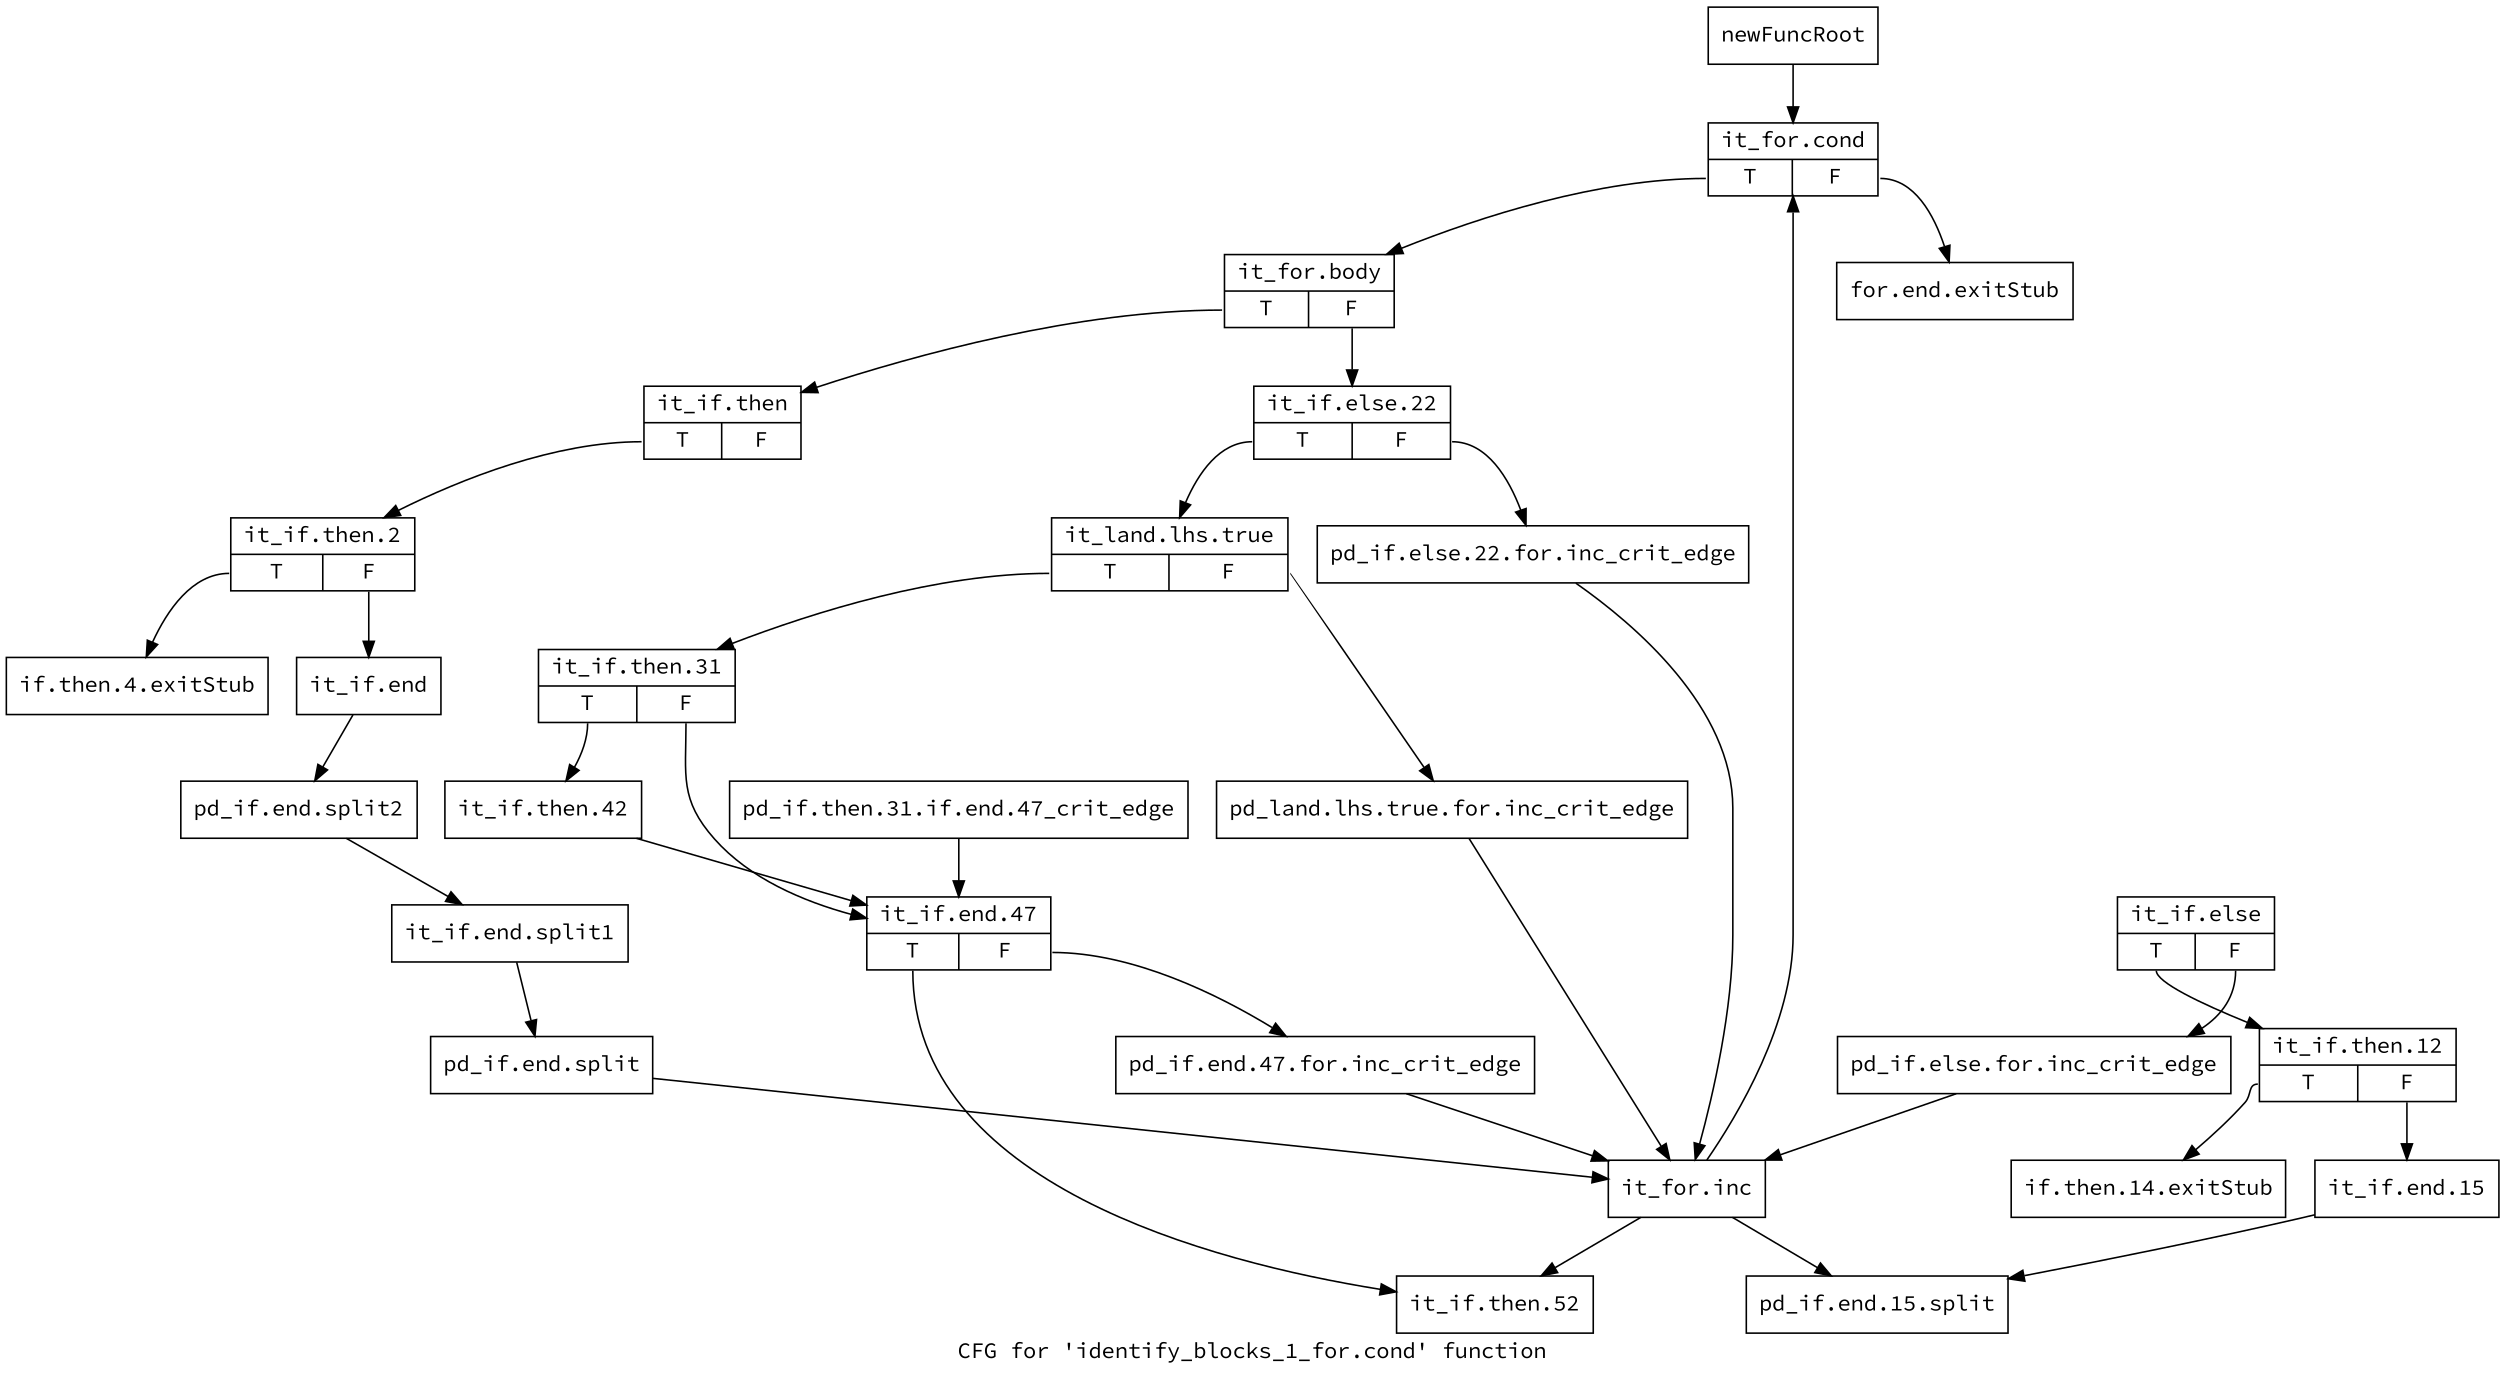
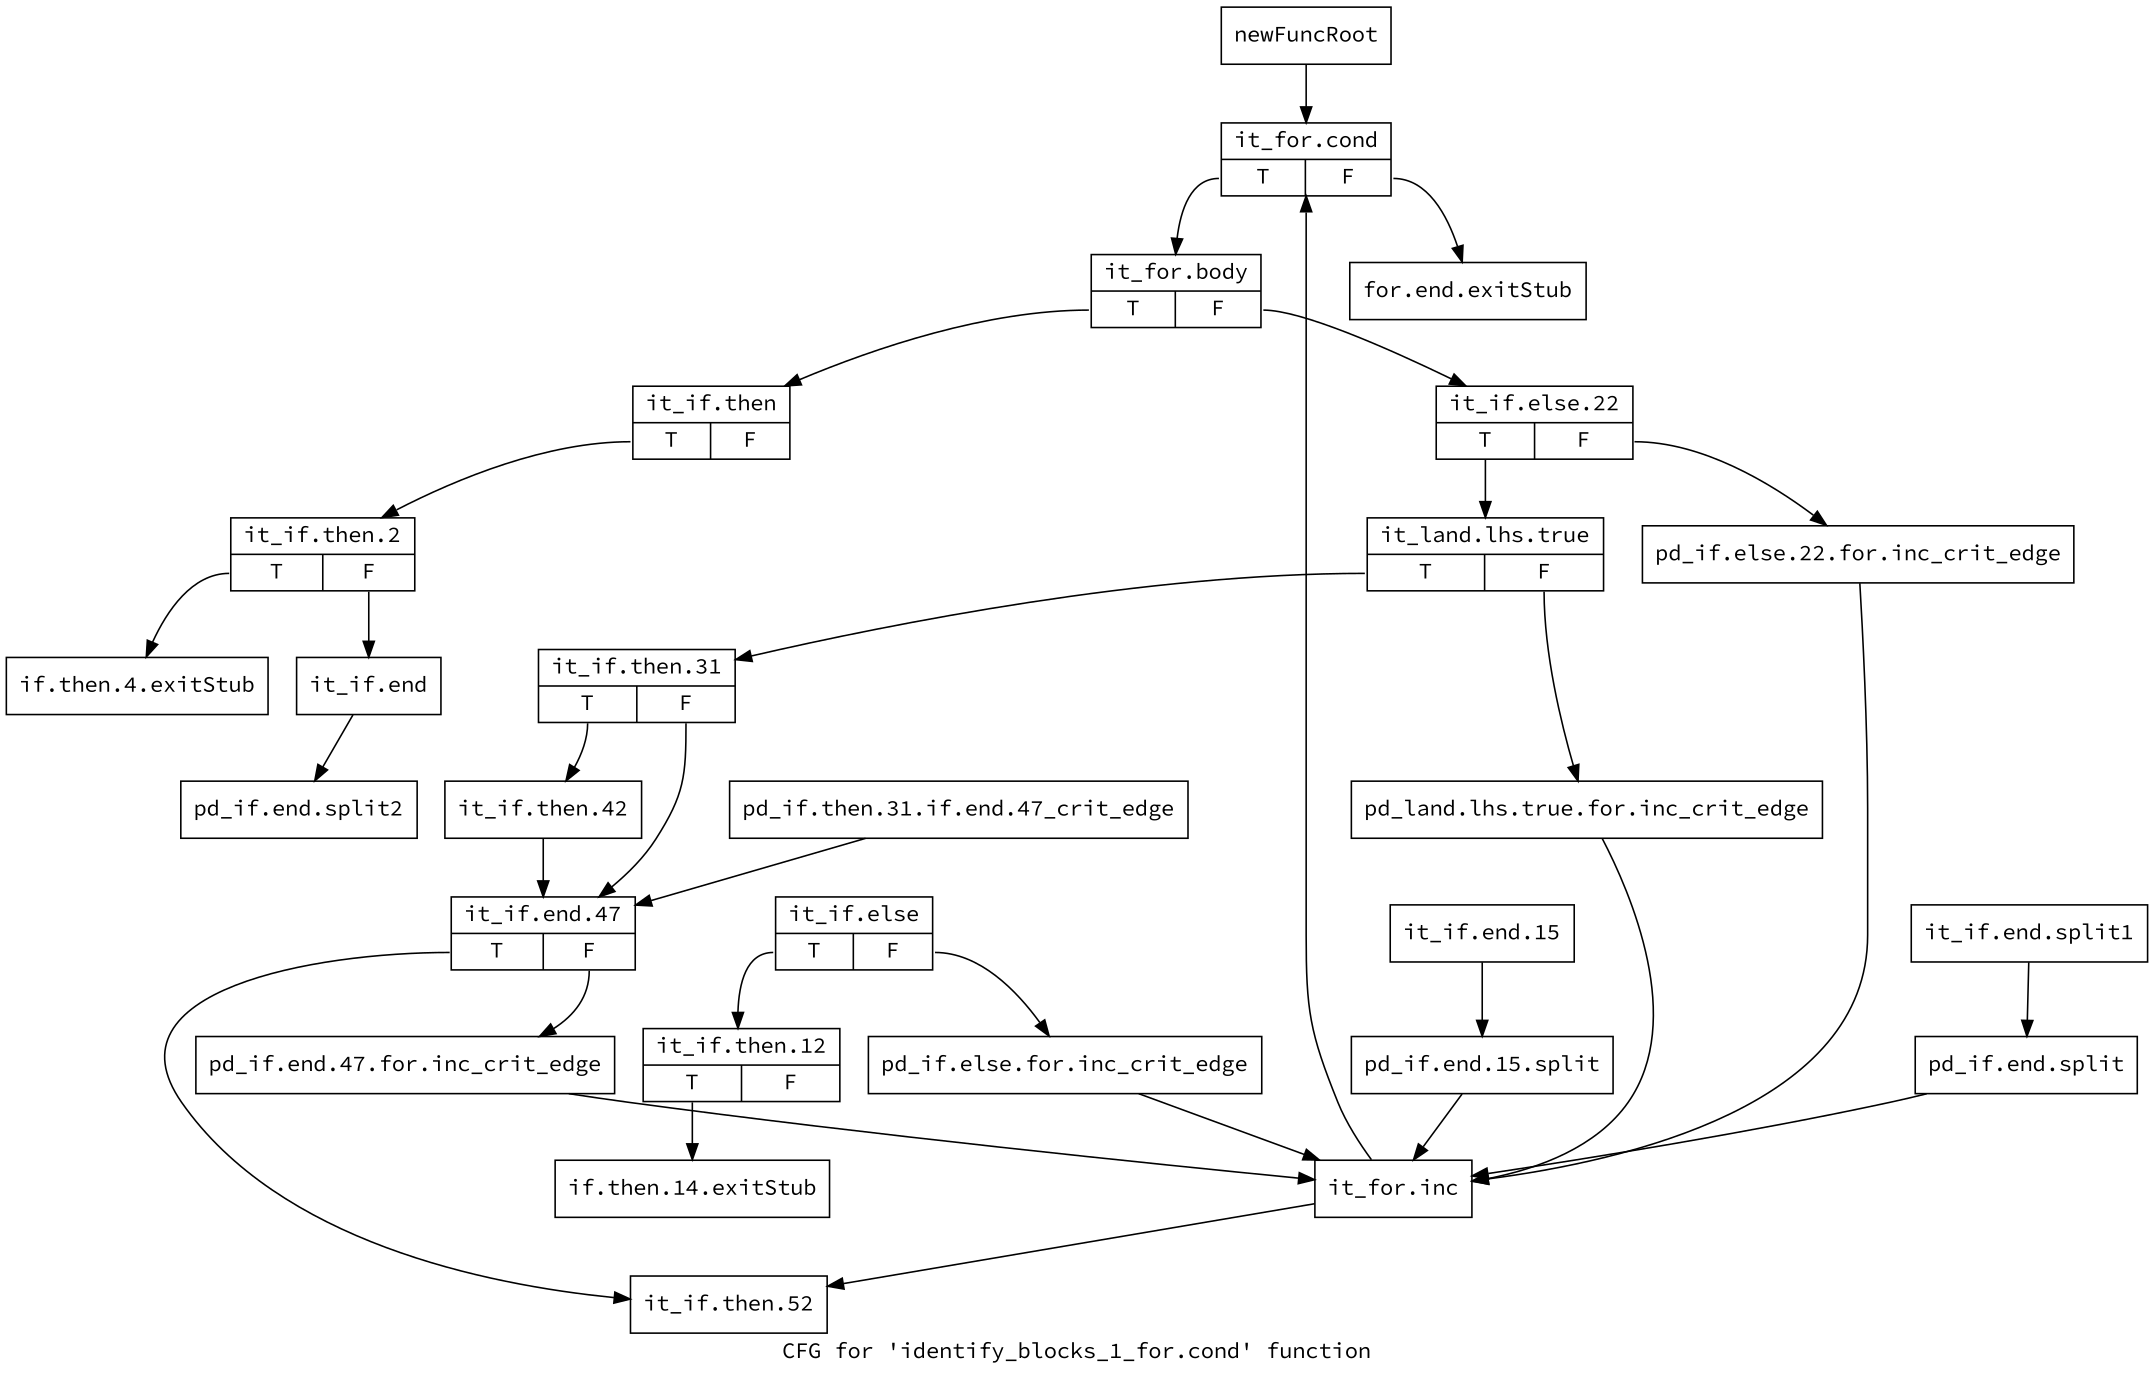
(397, 867) -> none
(2407, 1123) -> none
(1775, 1242) -> (1443, 1120)
